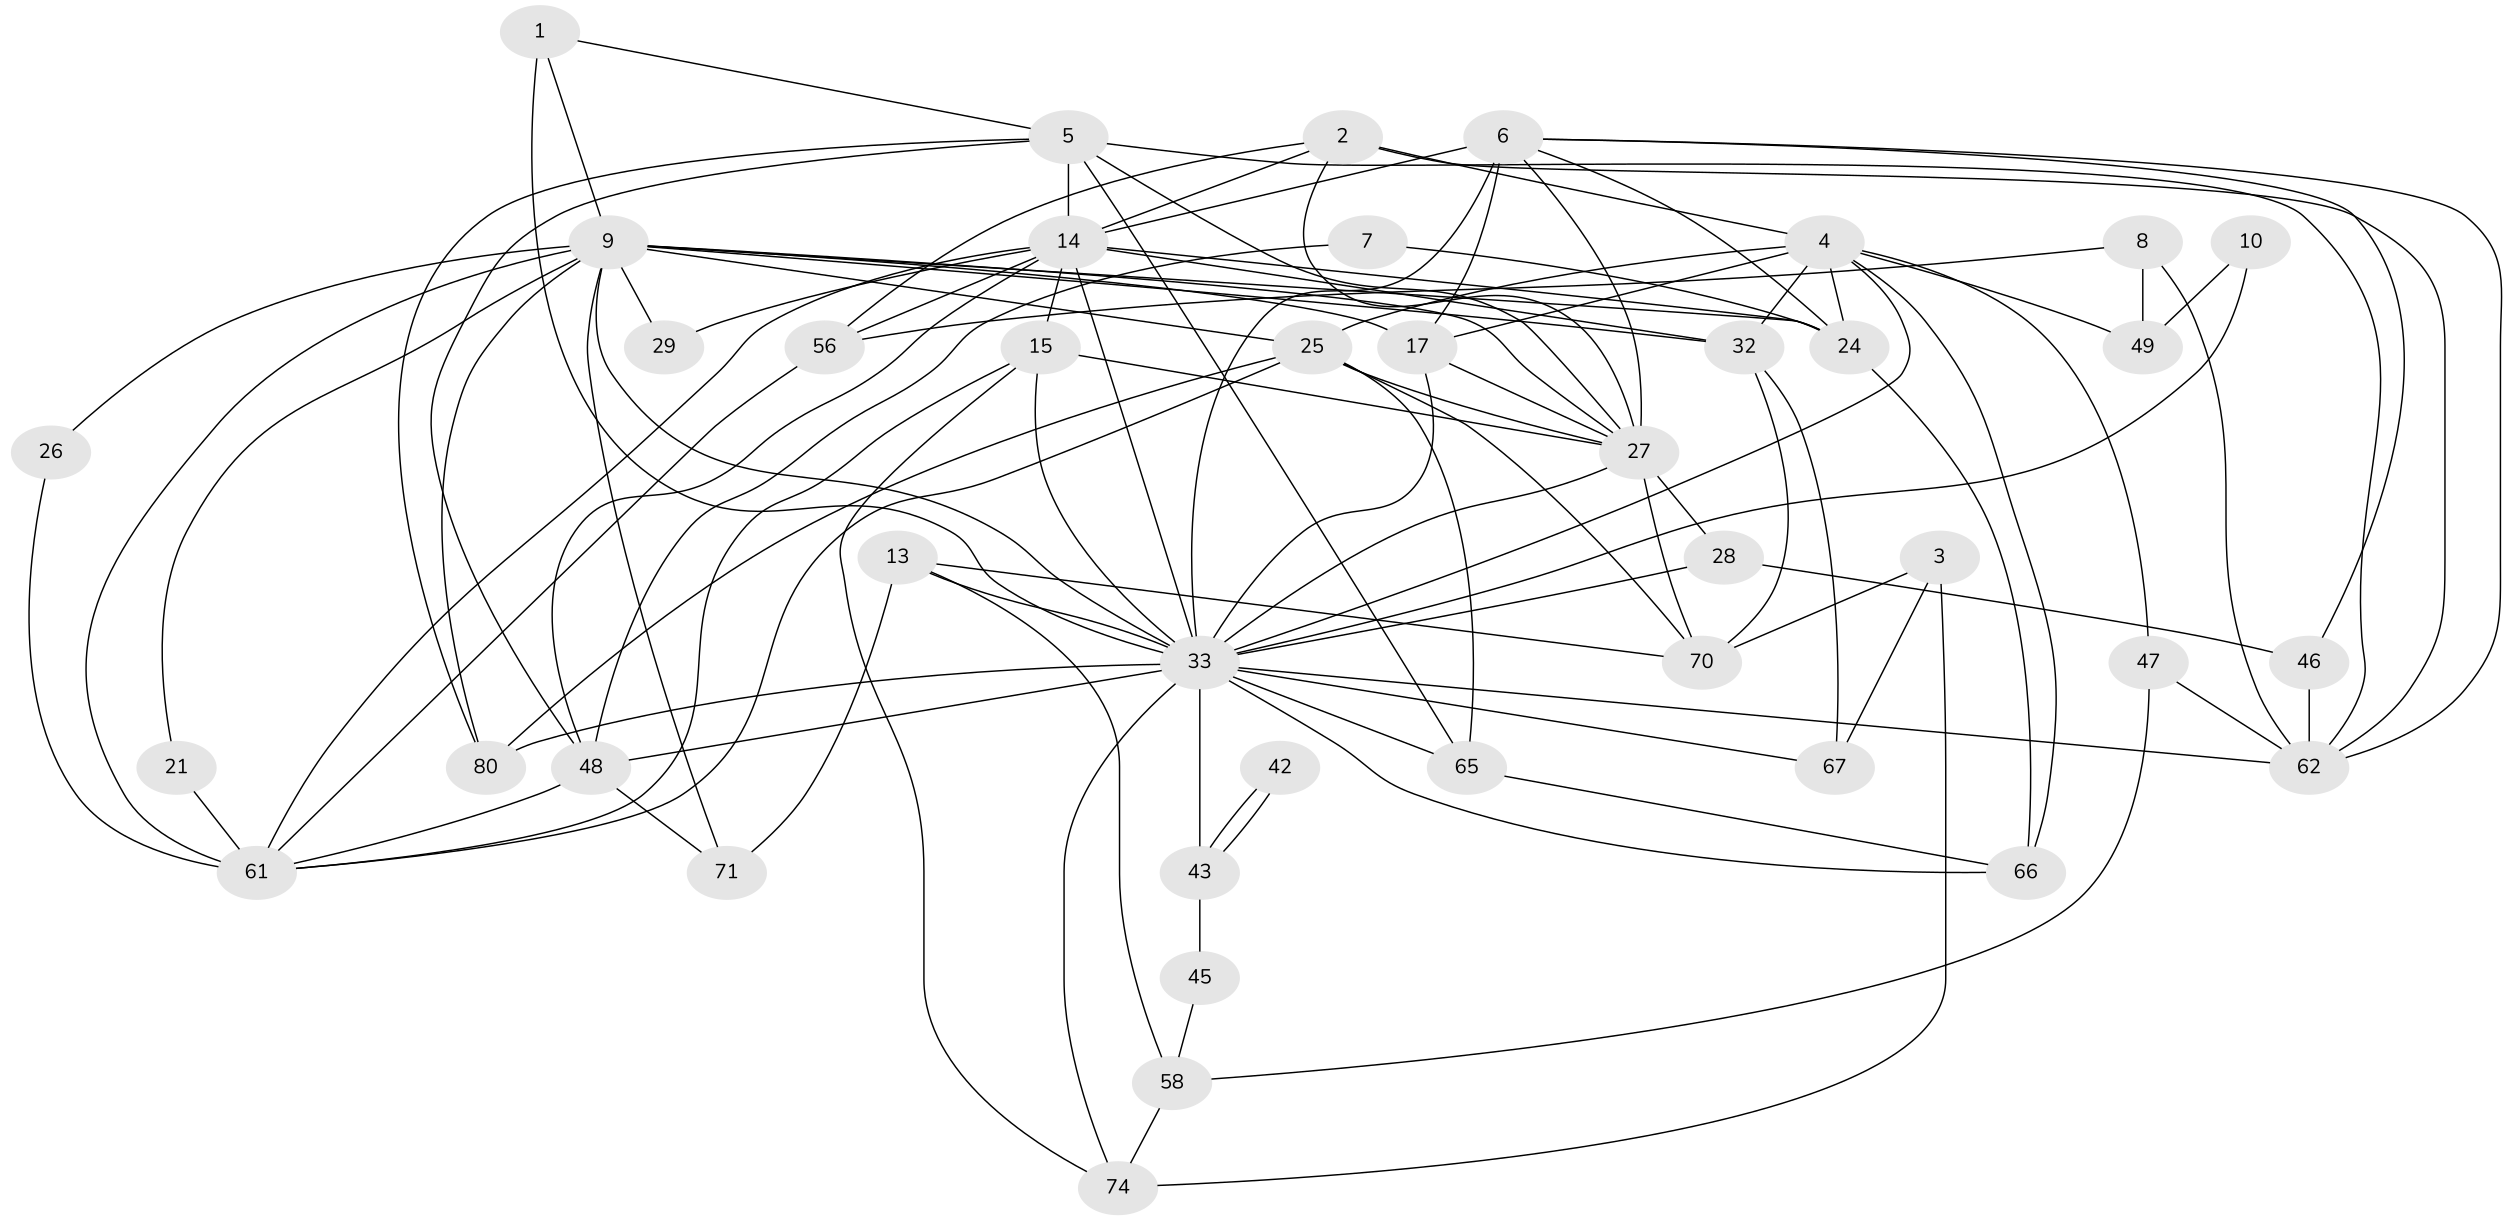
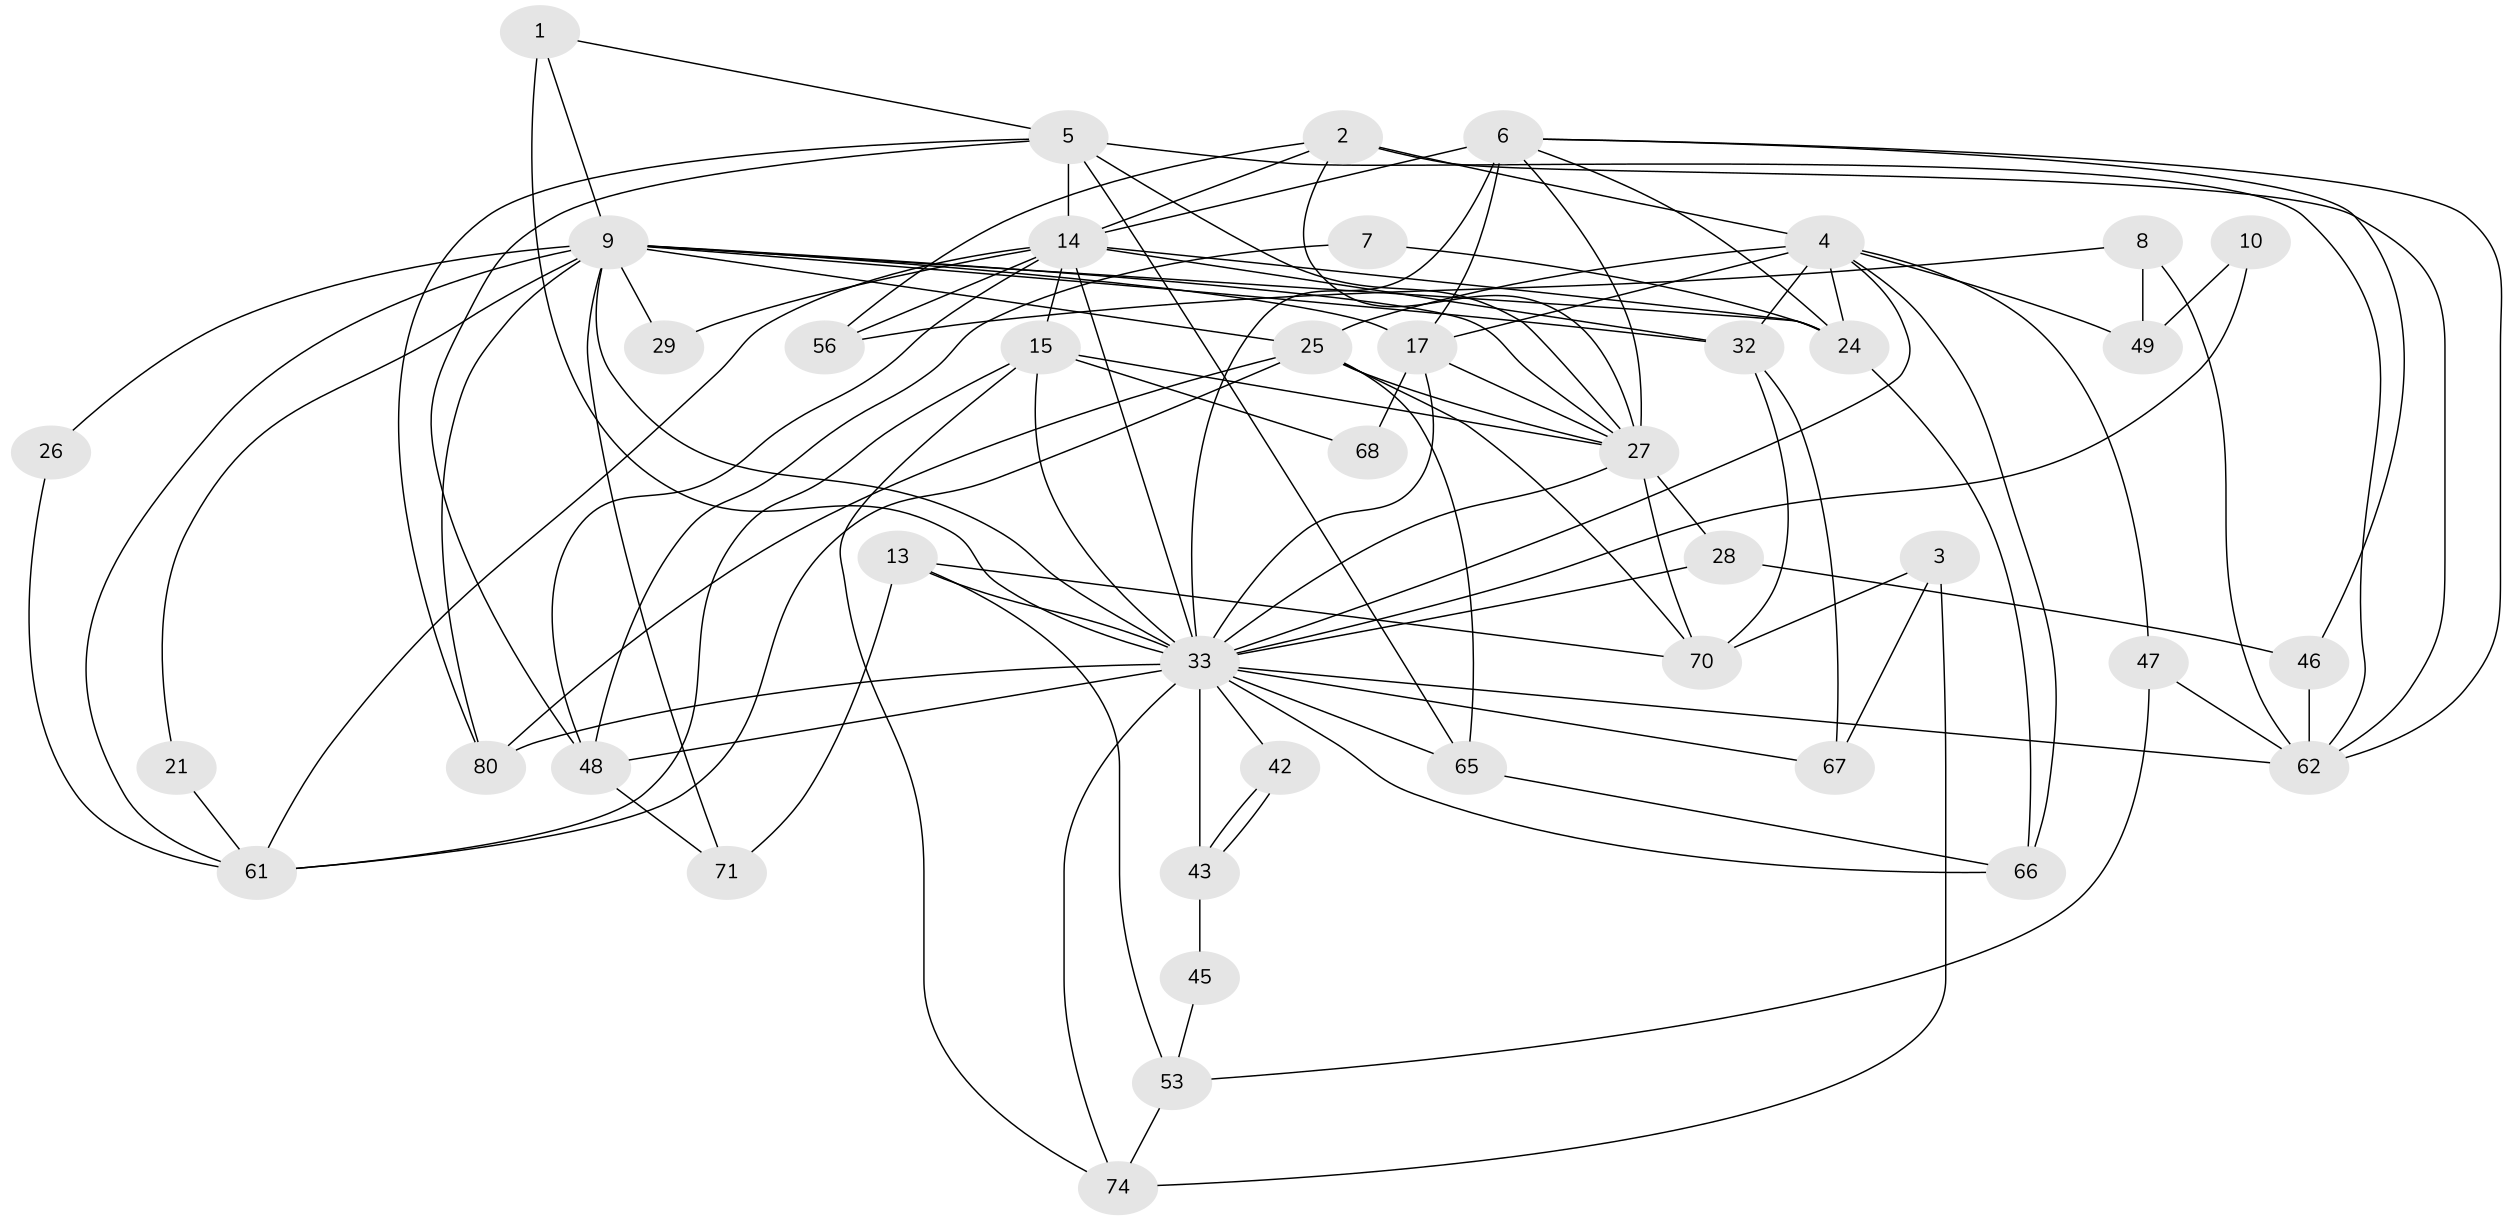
none -> (1368, 453)
(533, 603) -> none
none -> (1240, 715)
(429, 829) -> none
(1172, 1083) -> (1172, 1083)
